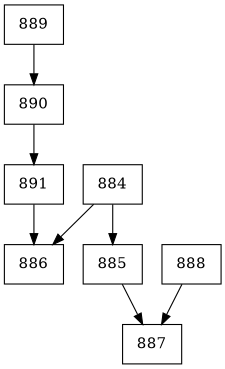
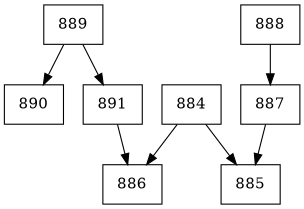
(34, 139) -> (91, 60)
(130, 299) -> (262, 139)
